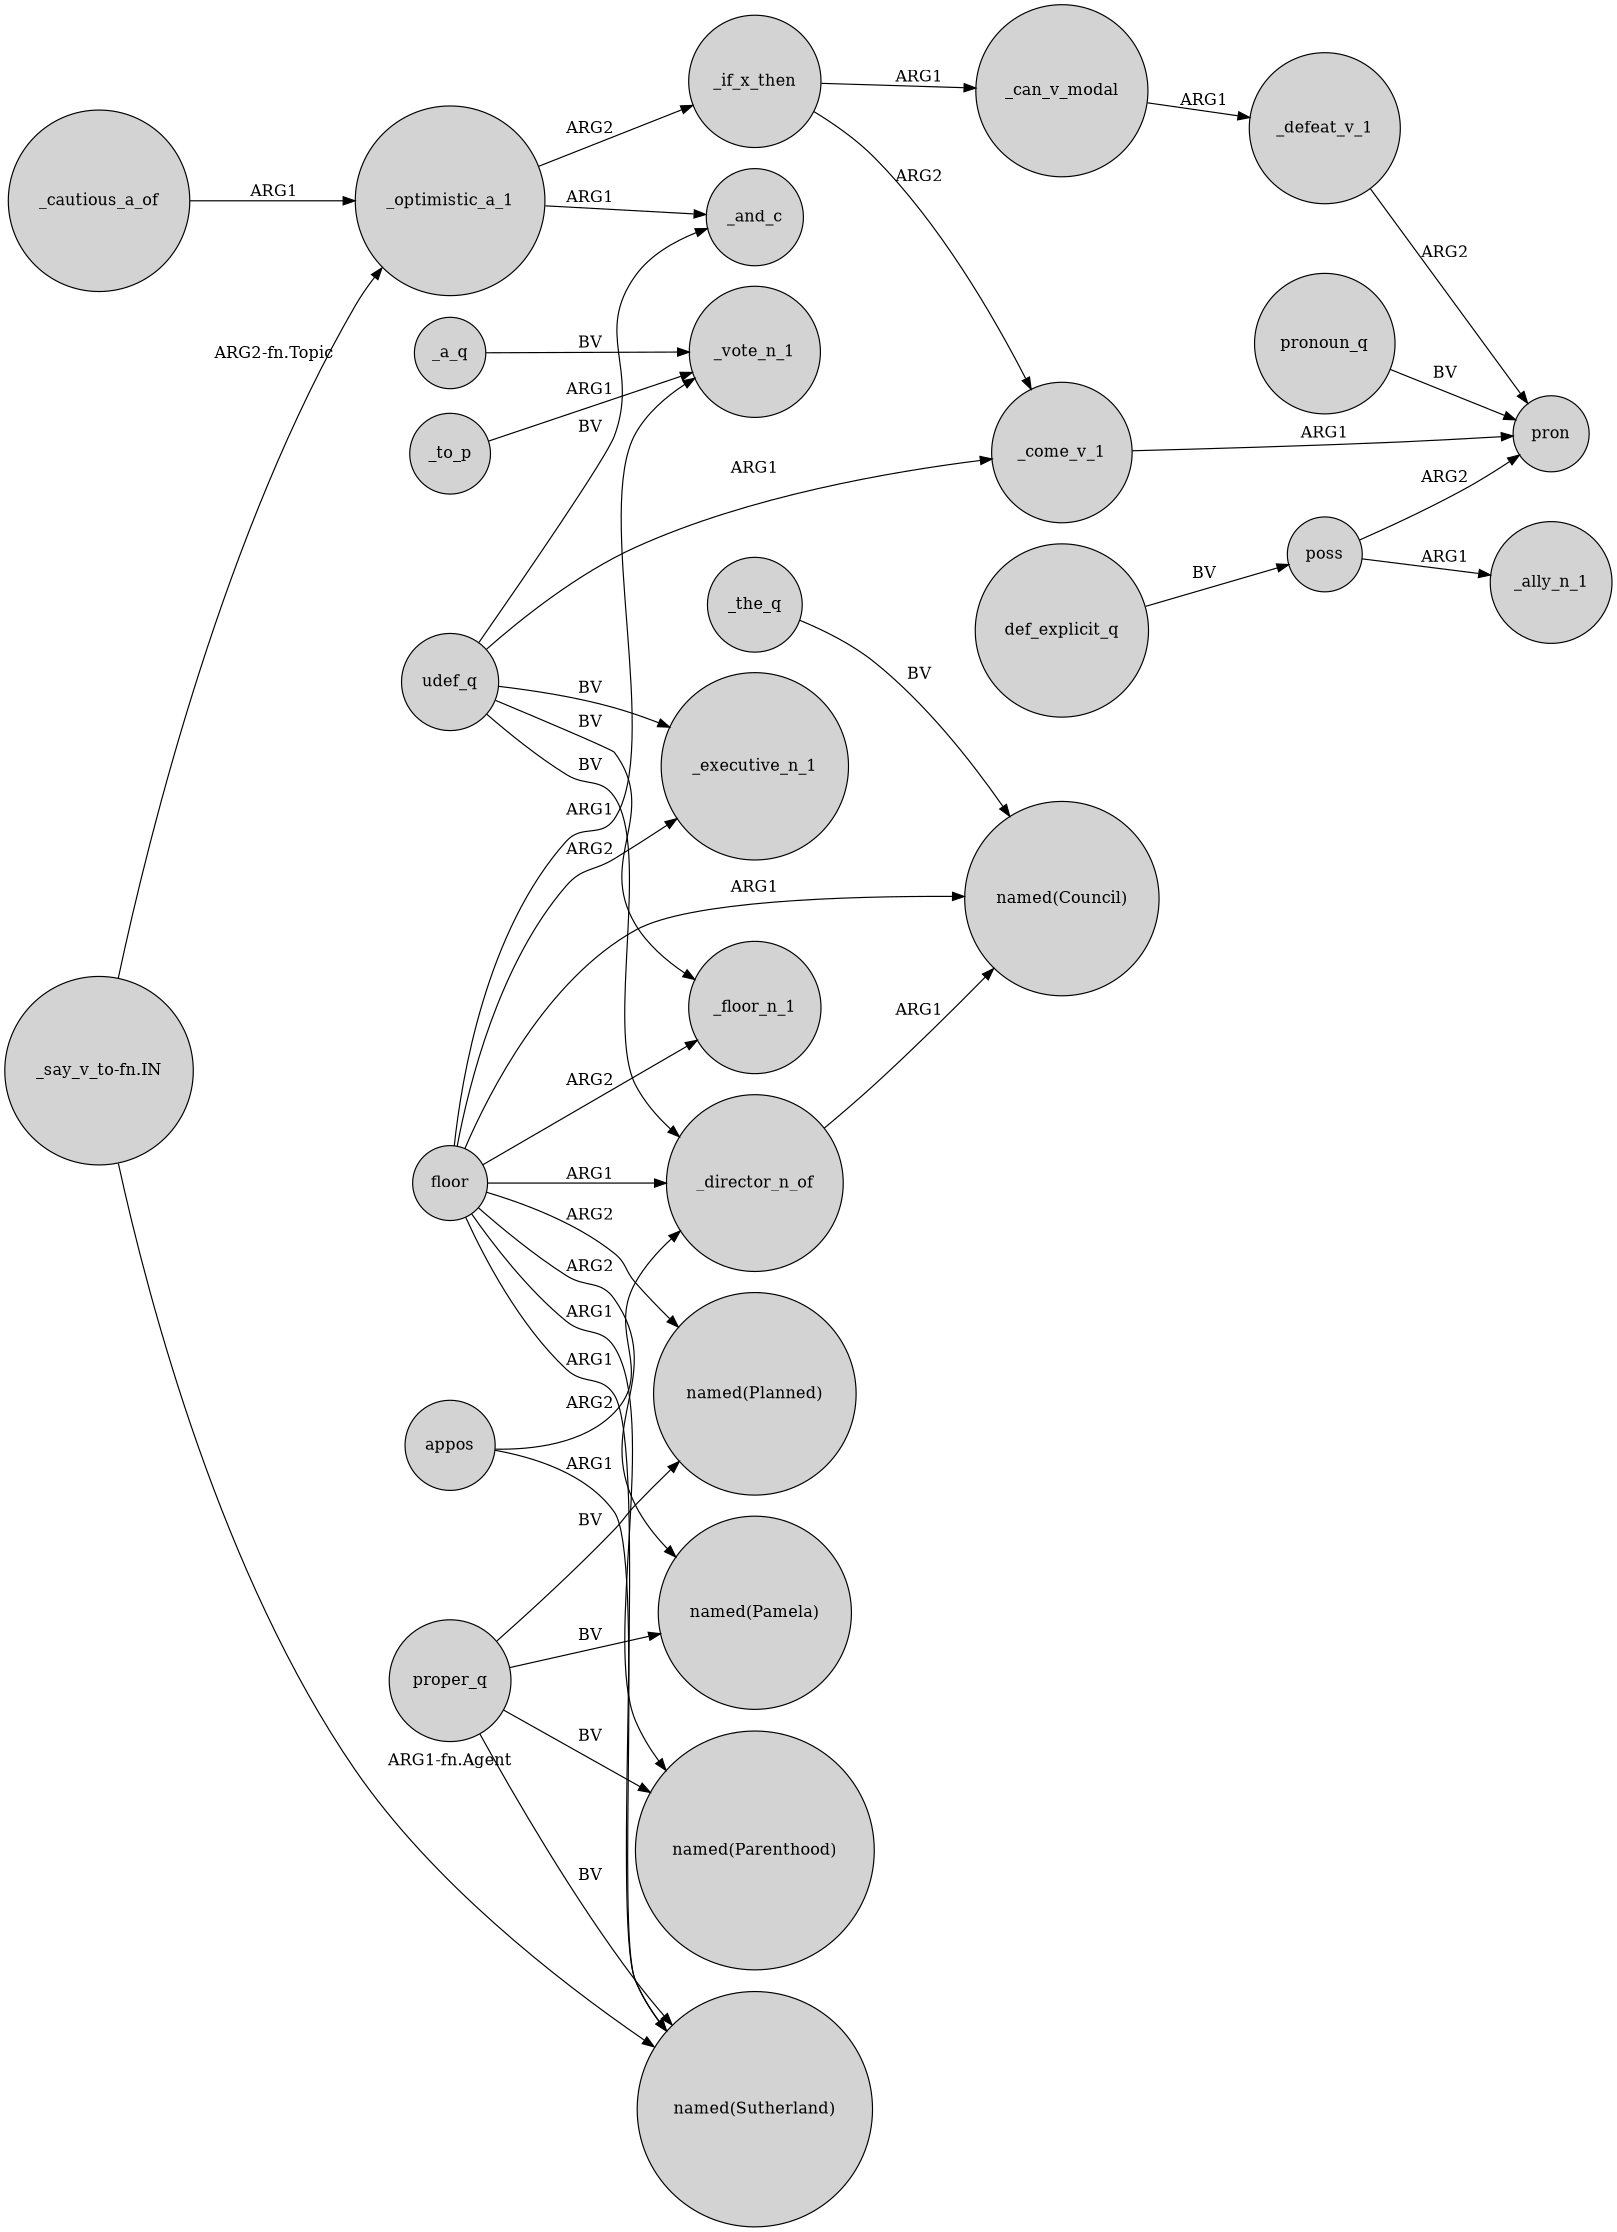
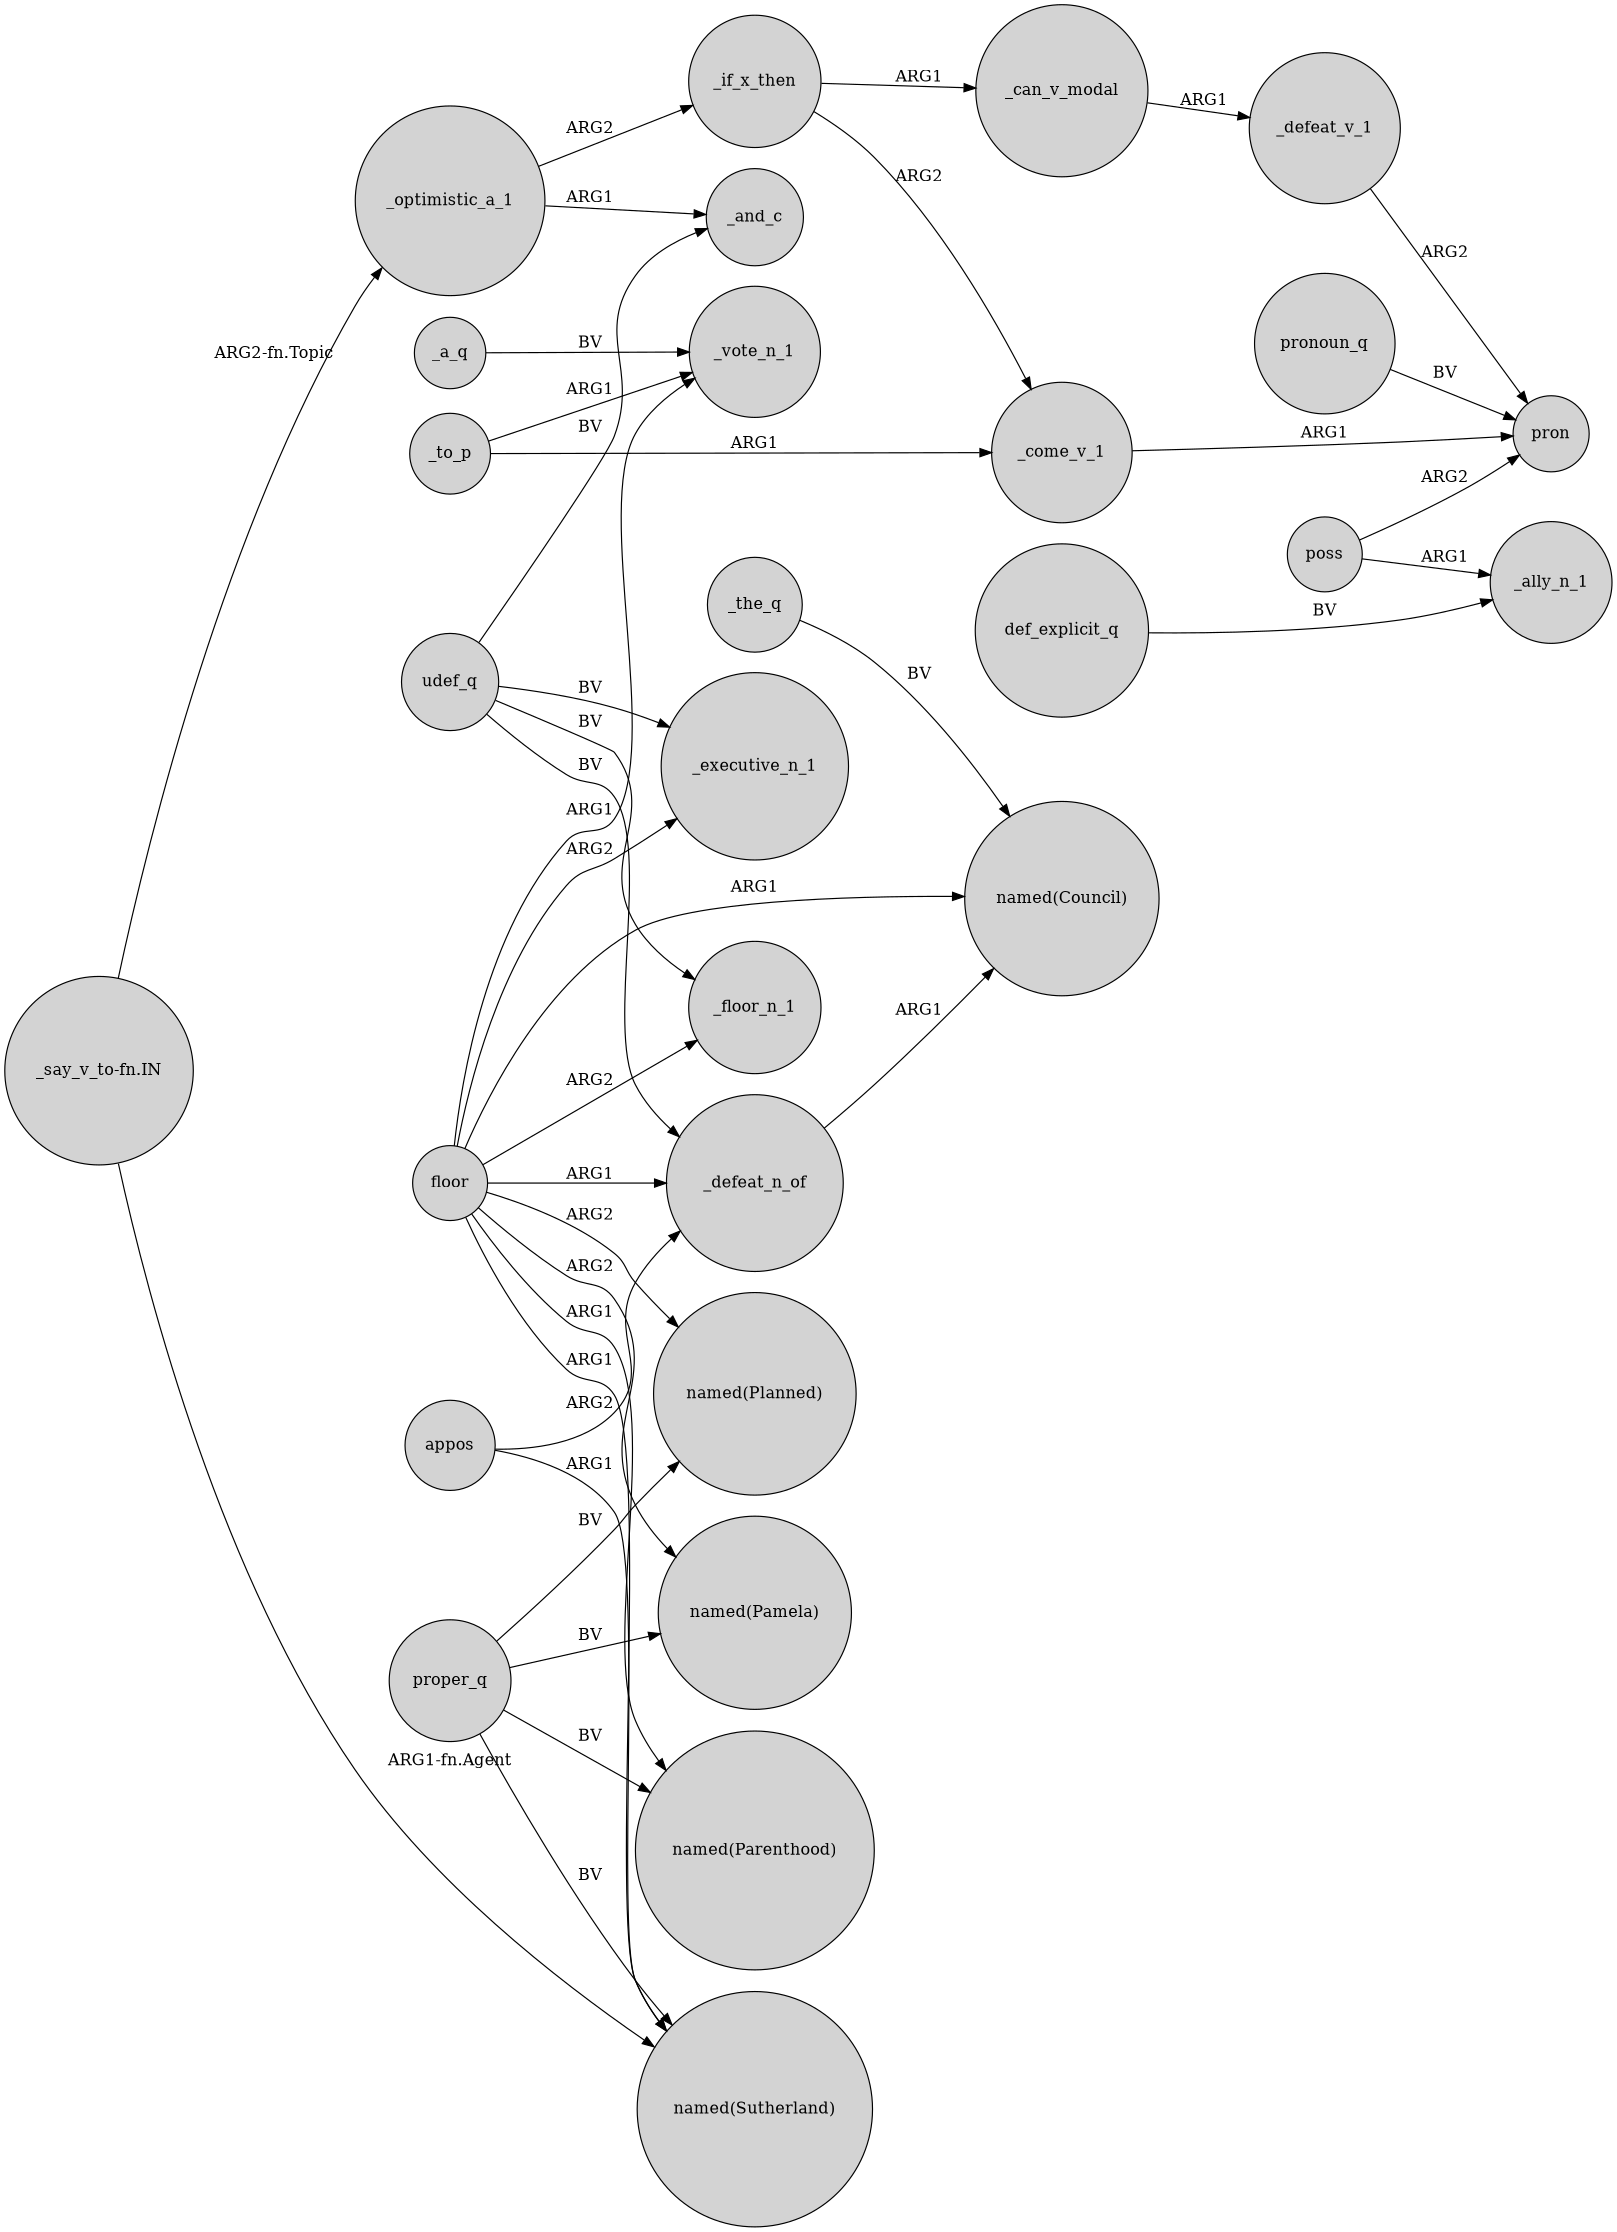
(99, 201) -> none
(717, 516) -> (735, 453)
(1211, 587) -> (1316, 628)
(755, 1183) -> (755, 1183)
